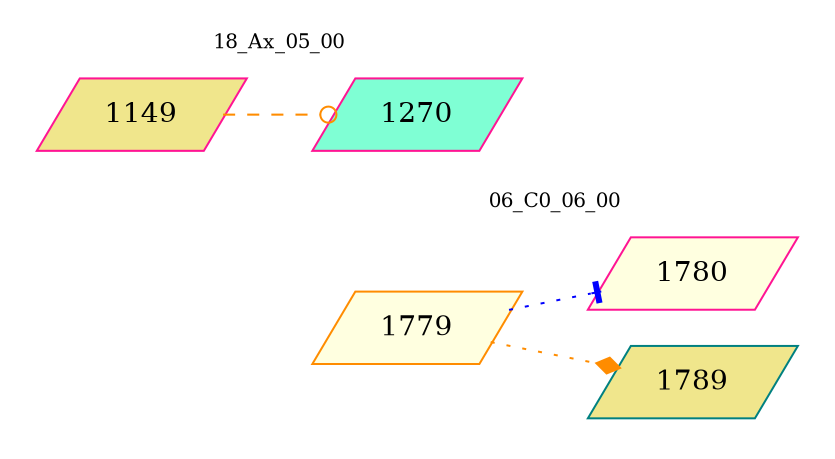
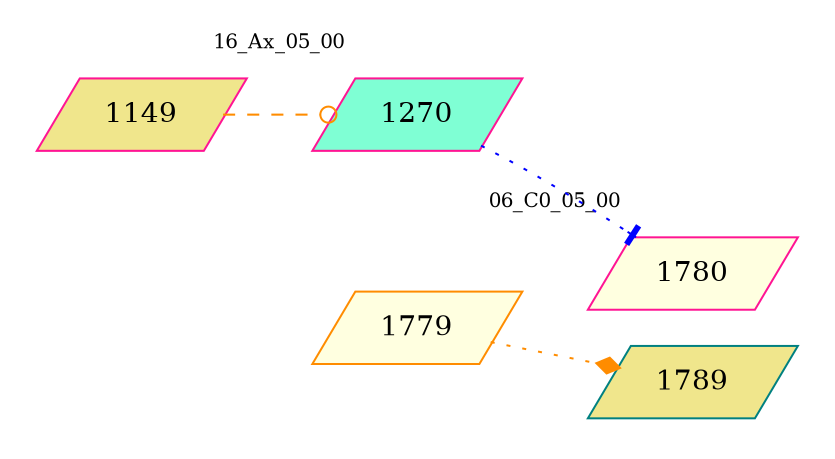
(280, 43) -> (280, 43)
(555, 202) -> (555, 202)
(550, 302) -> (570, 196)
